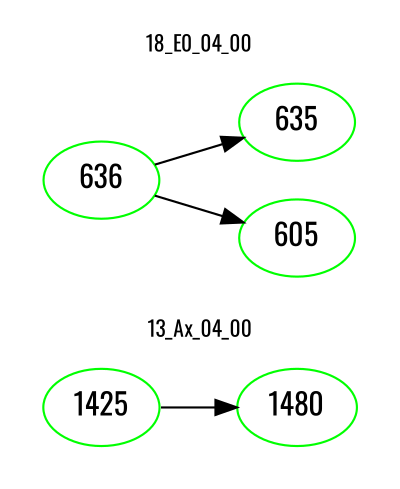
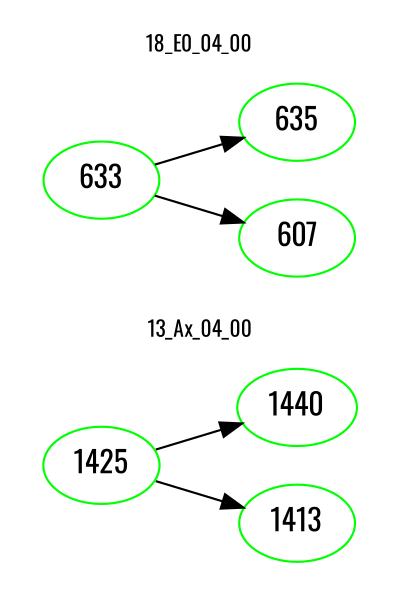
(101, 180) -> (101, 180)
(297, 238) -> (297, 238)
(297, 407) -> (297, 407)
none -> (297, 523)
